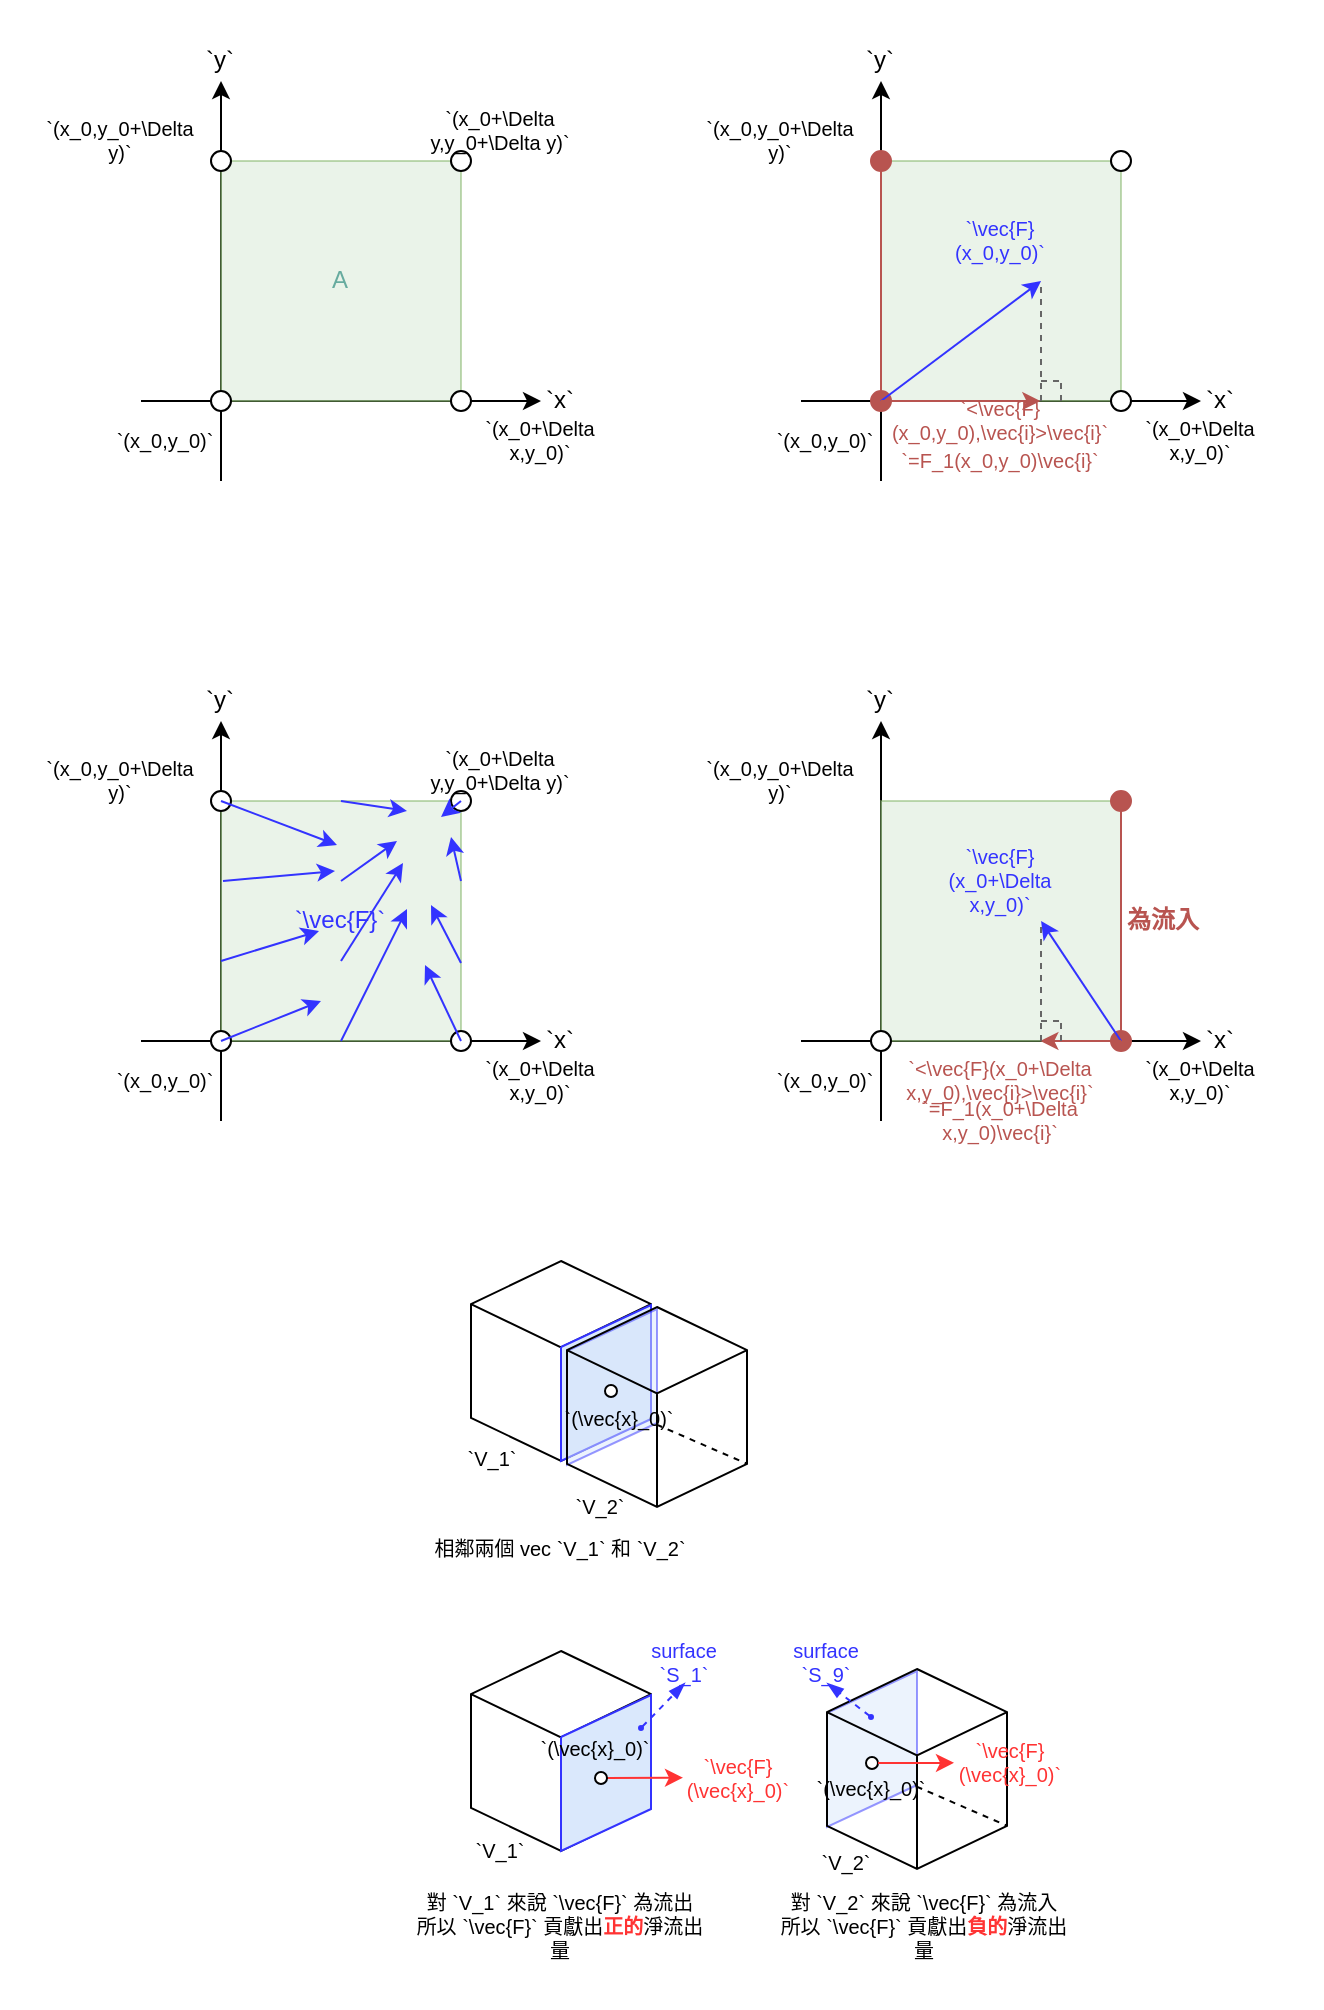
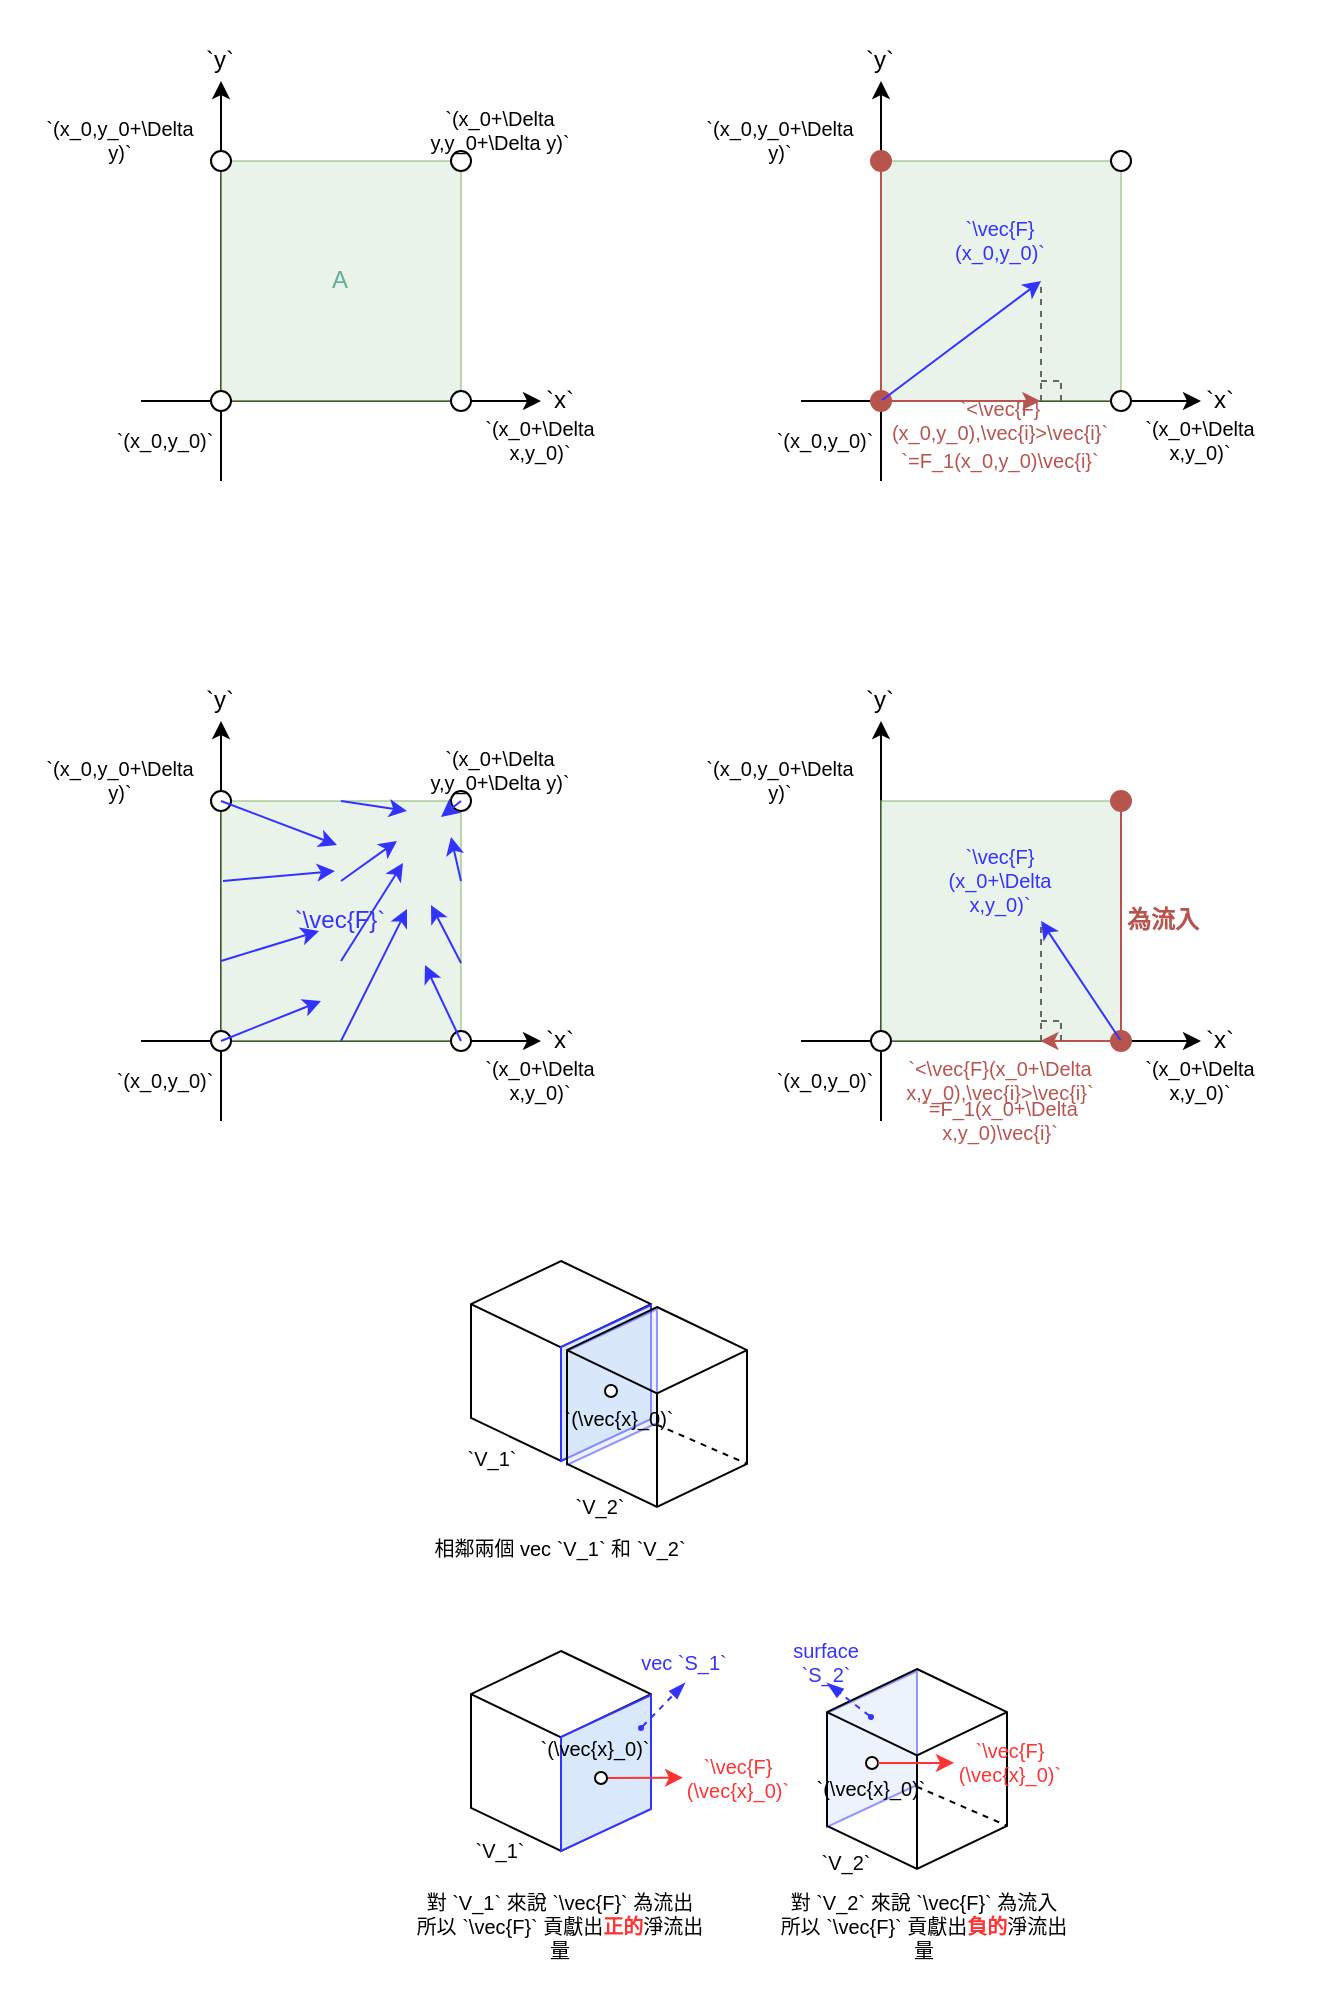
(685, 1663) -> (685, 1663)
(827, 1663) -> (827, 1663)
